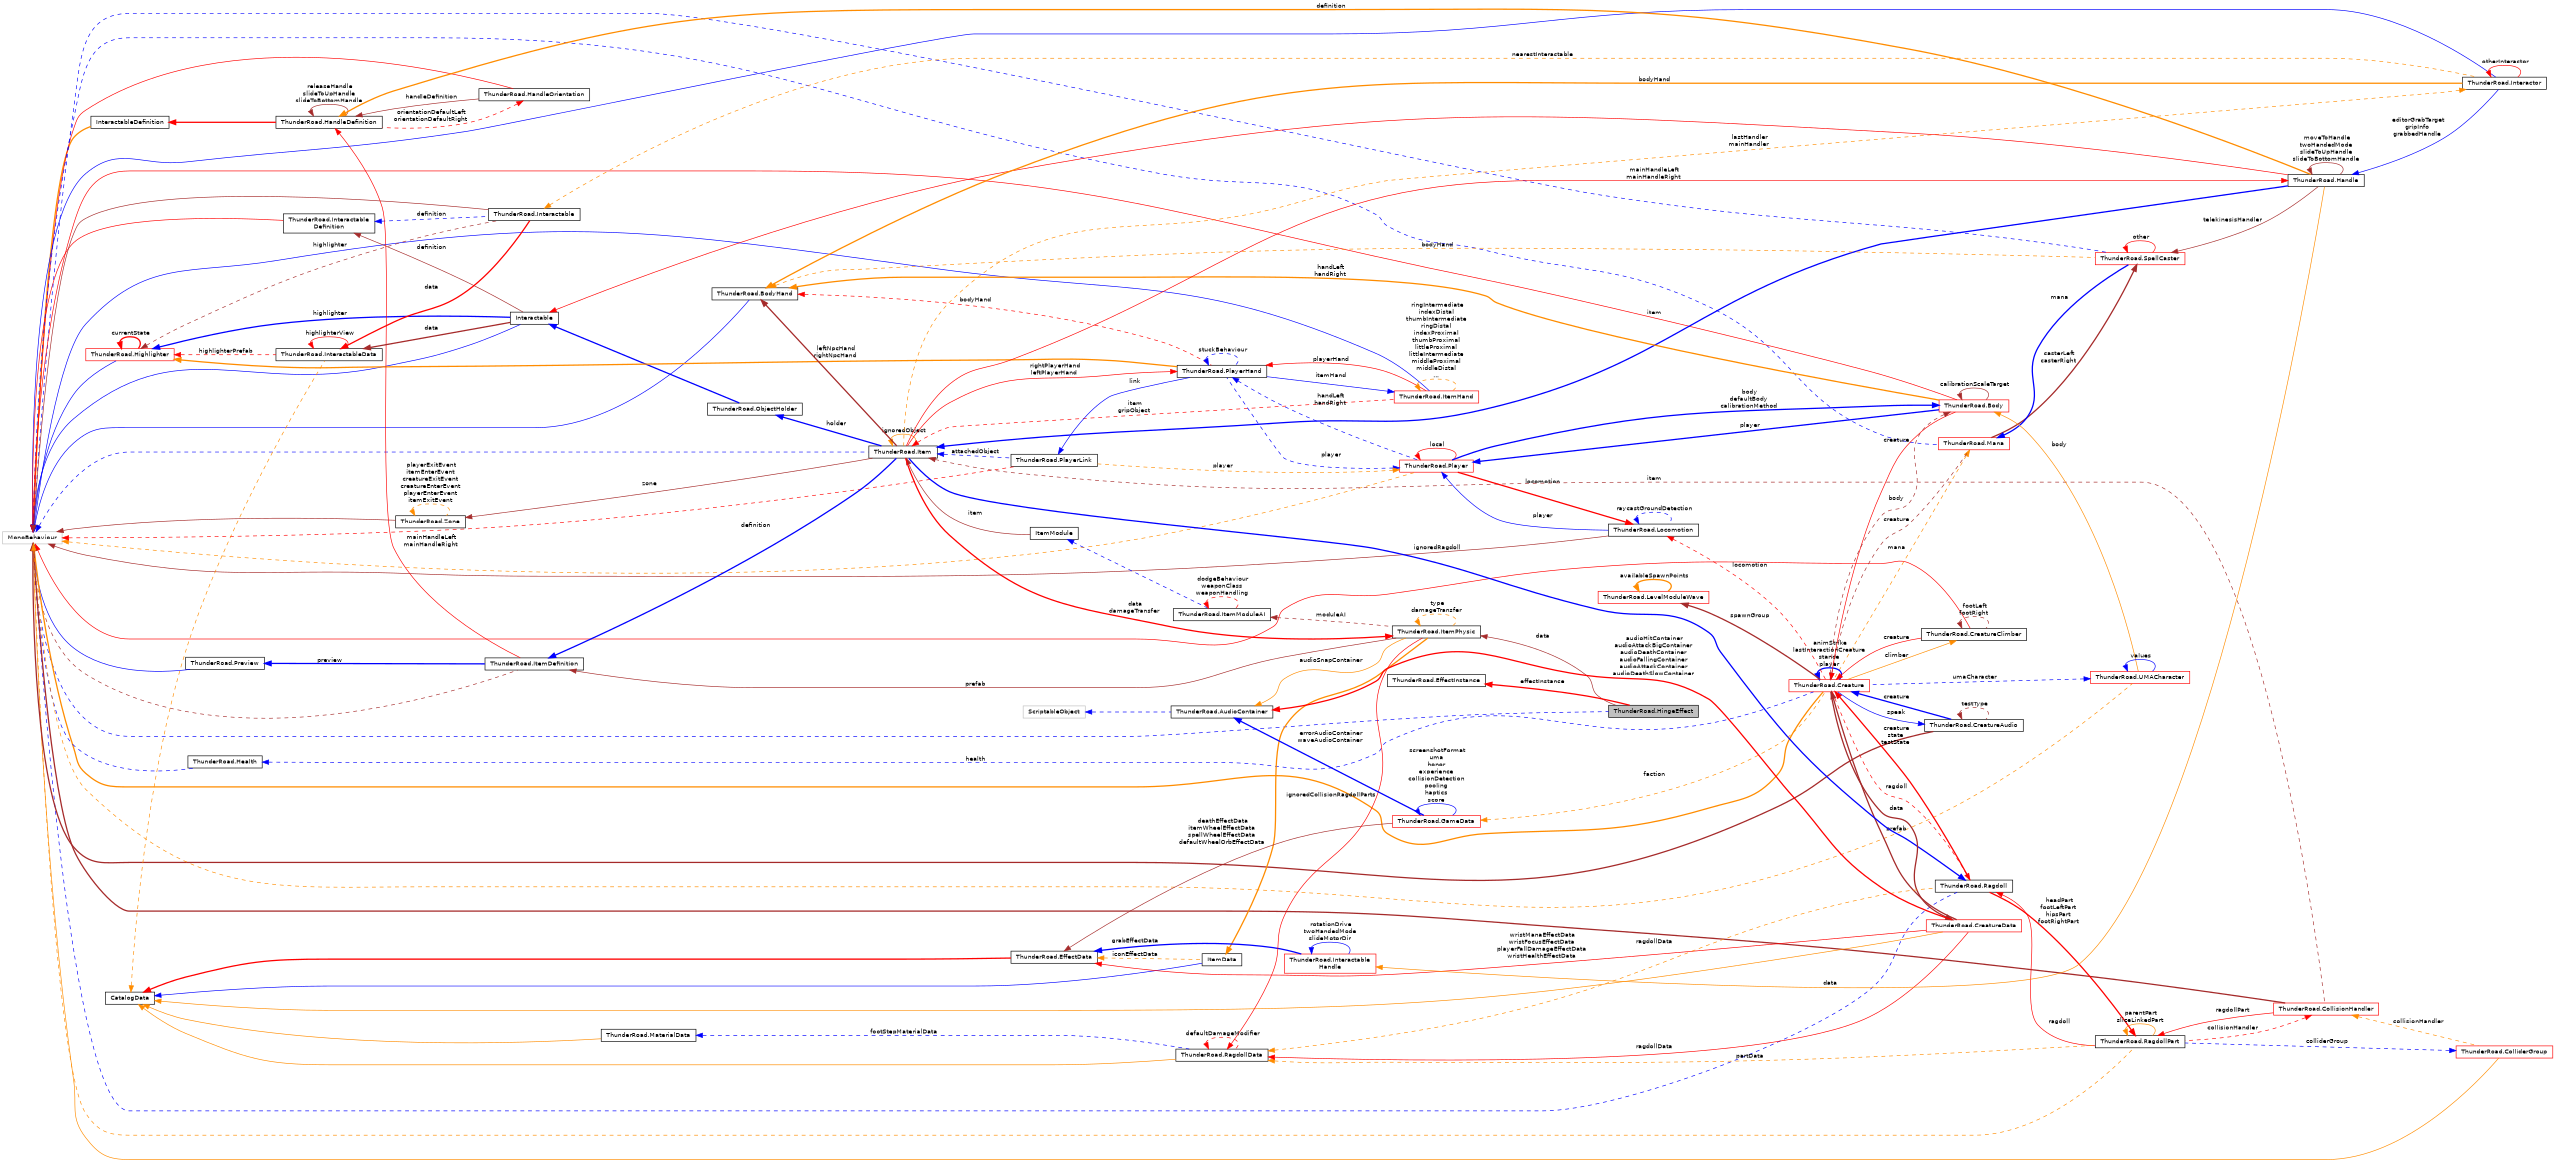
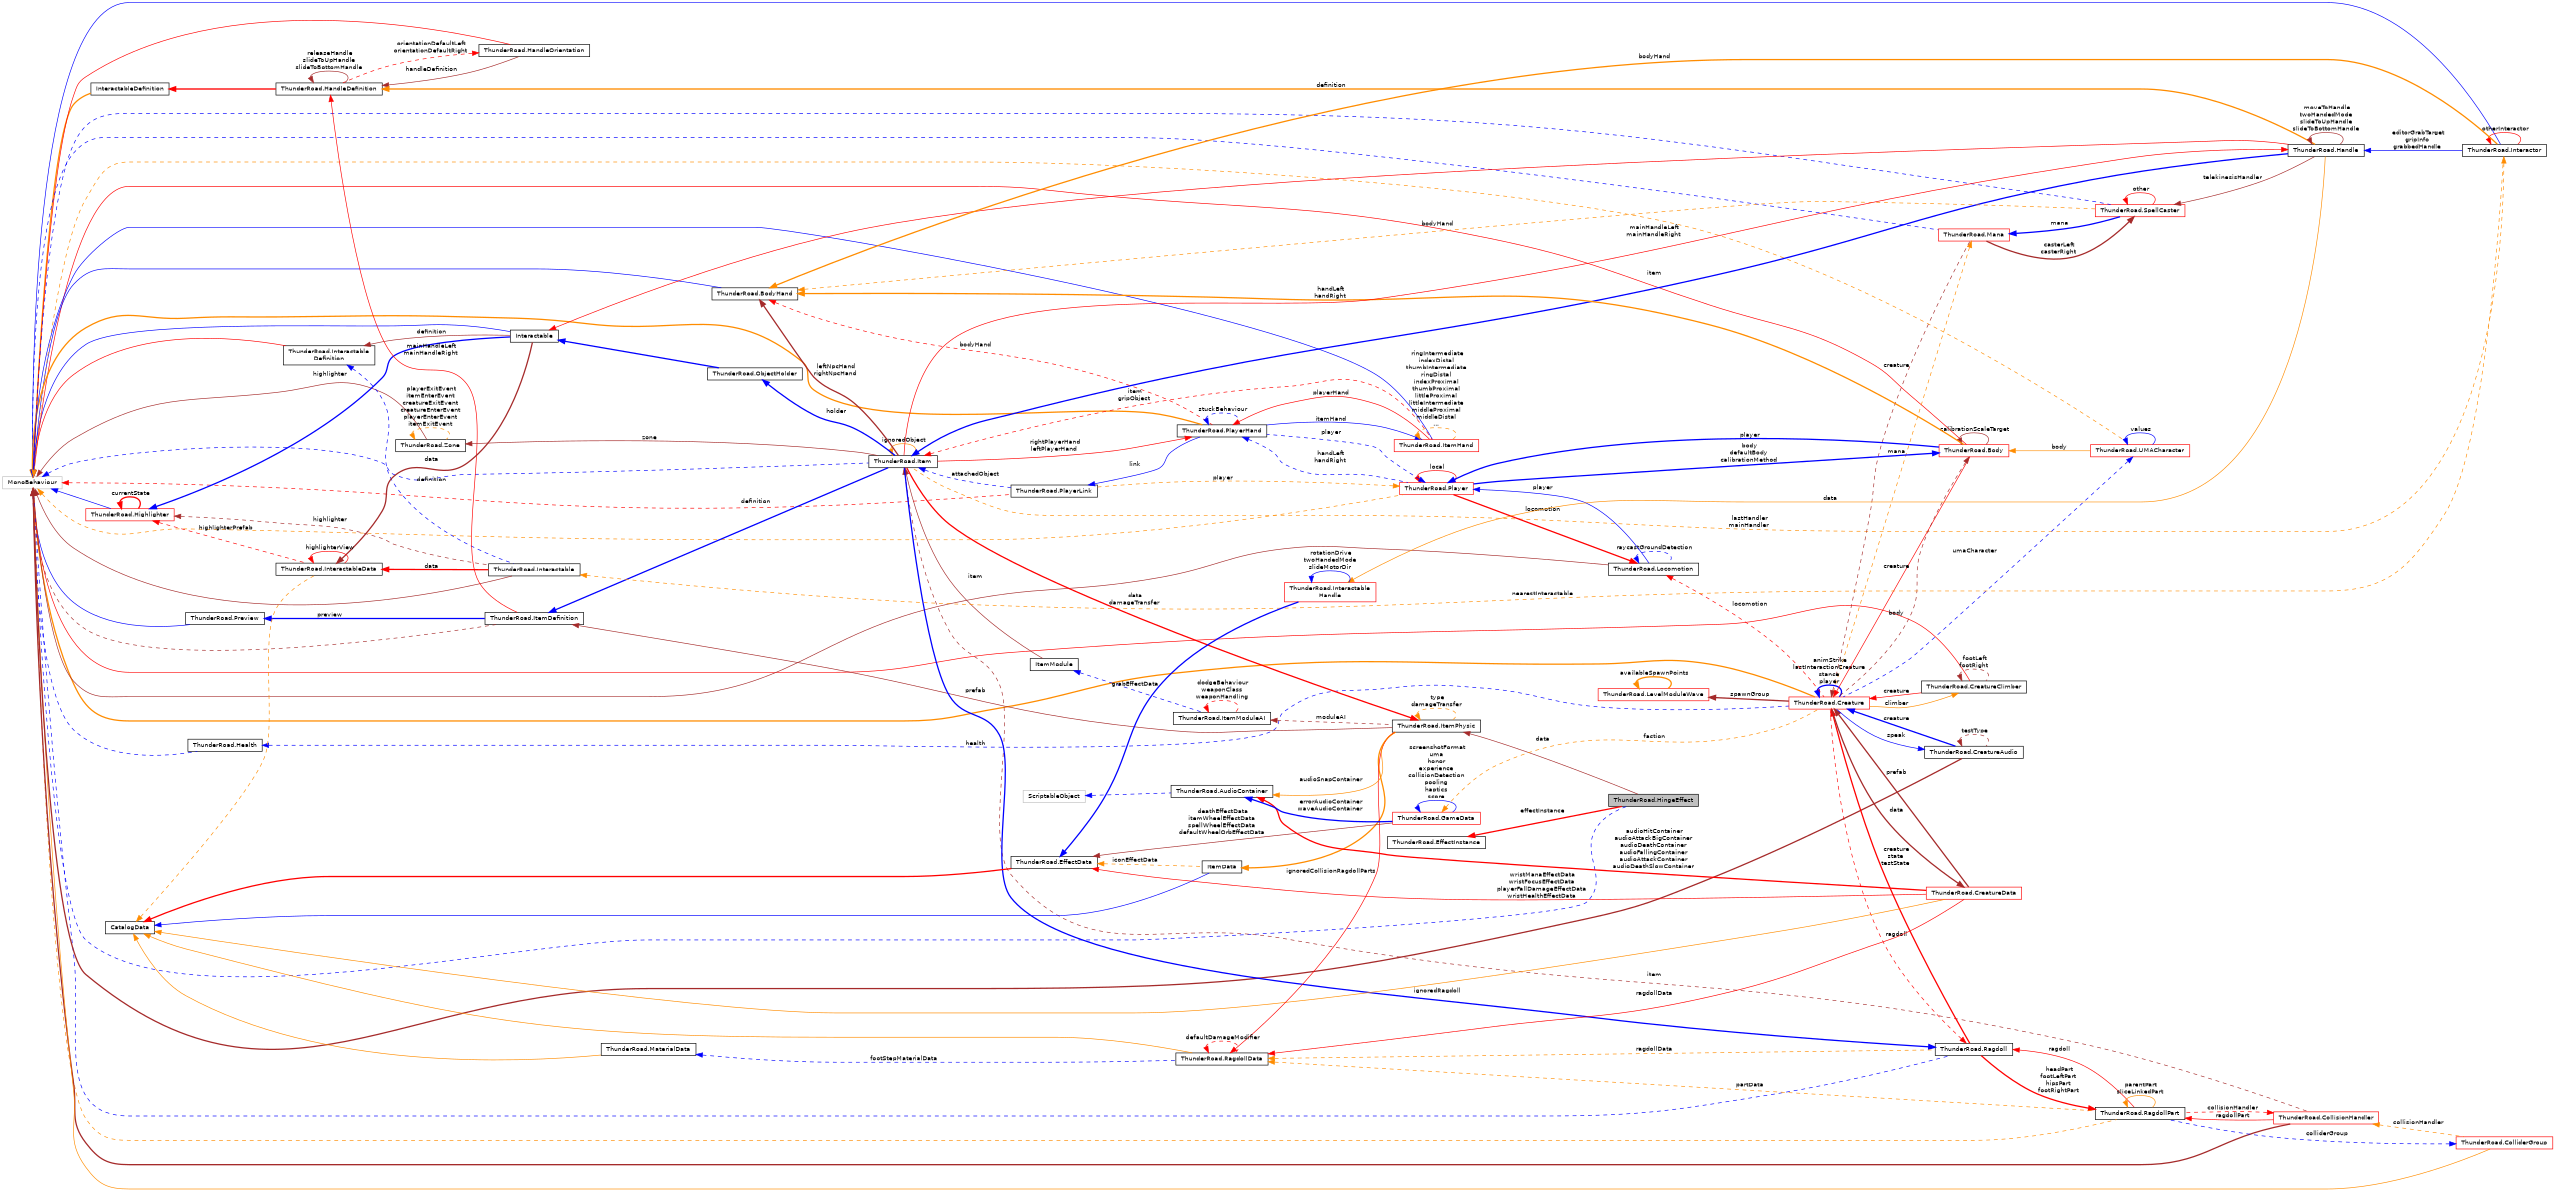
(704, 363) -> (581, 323)
